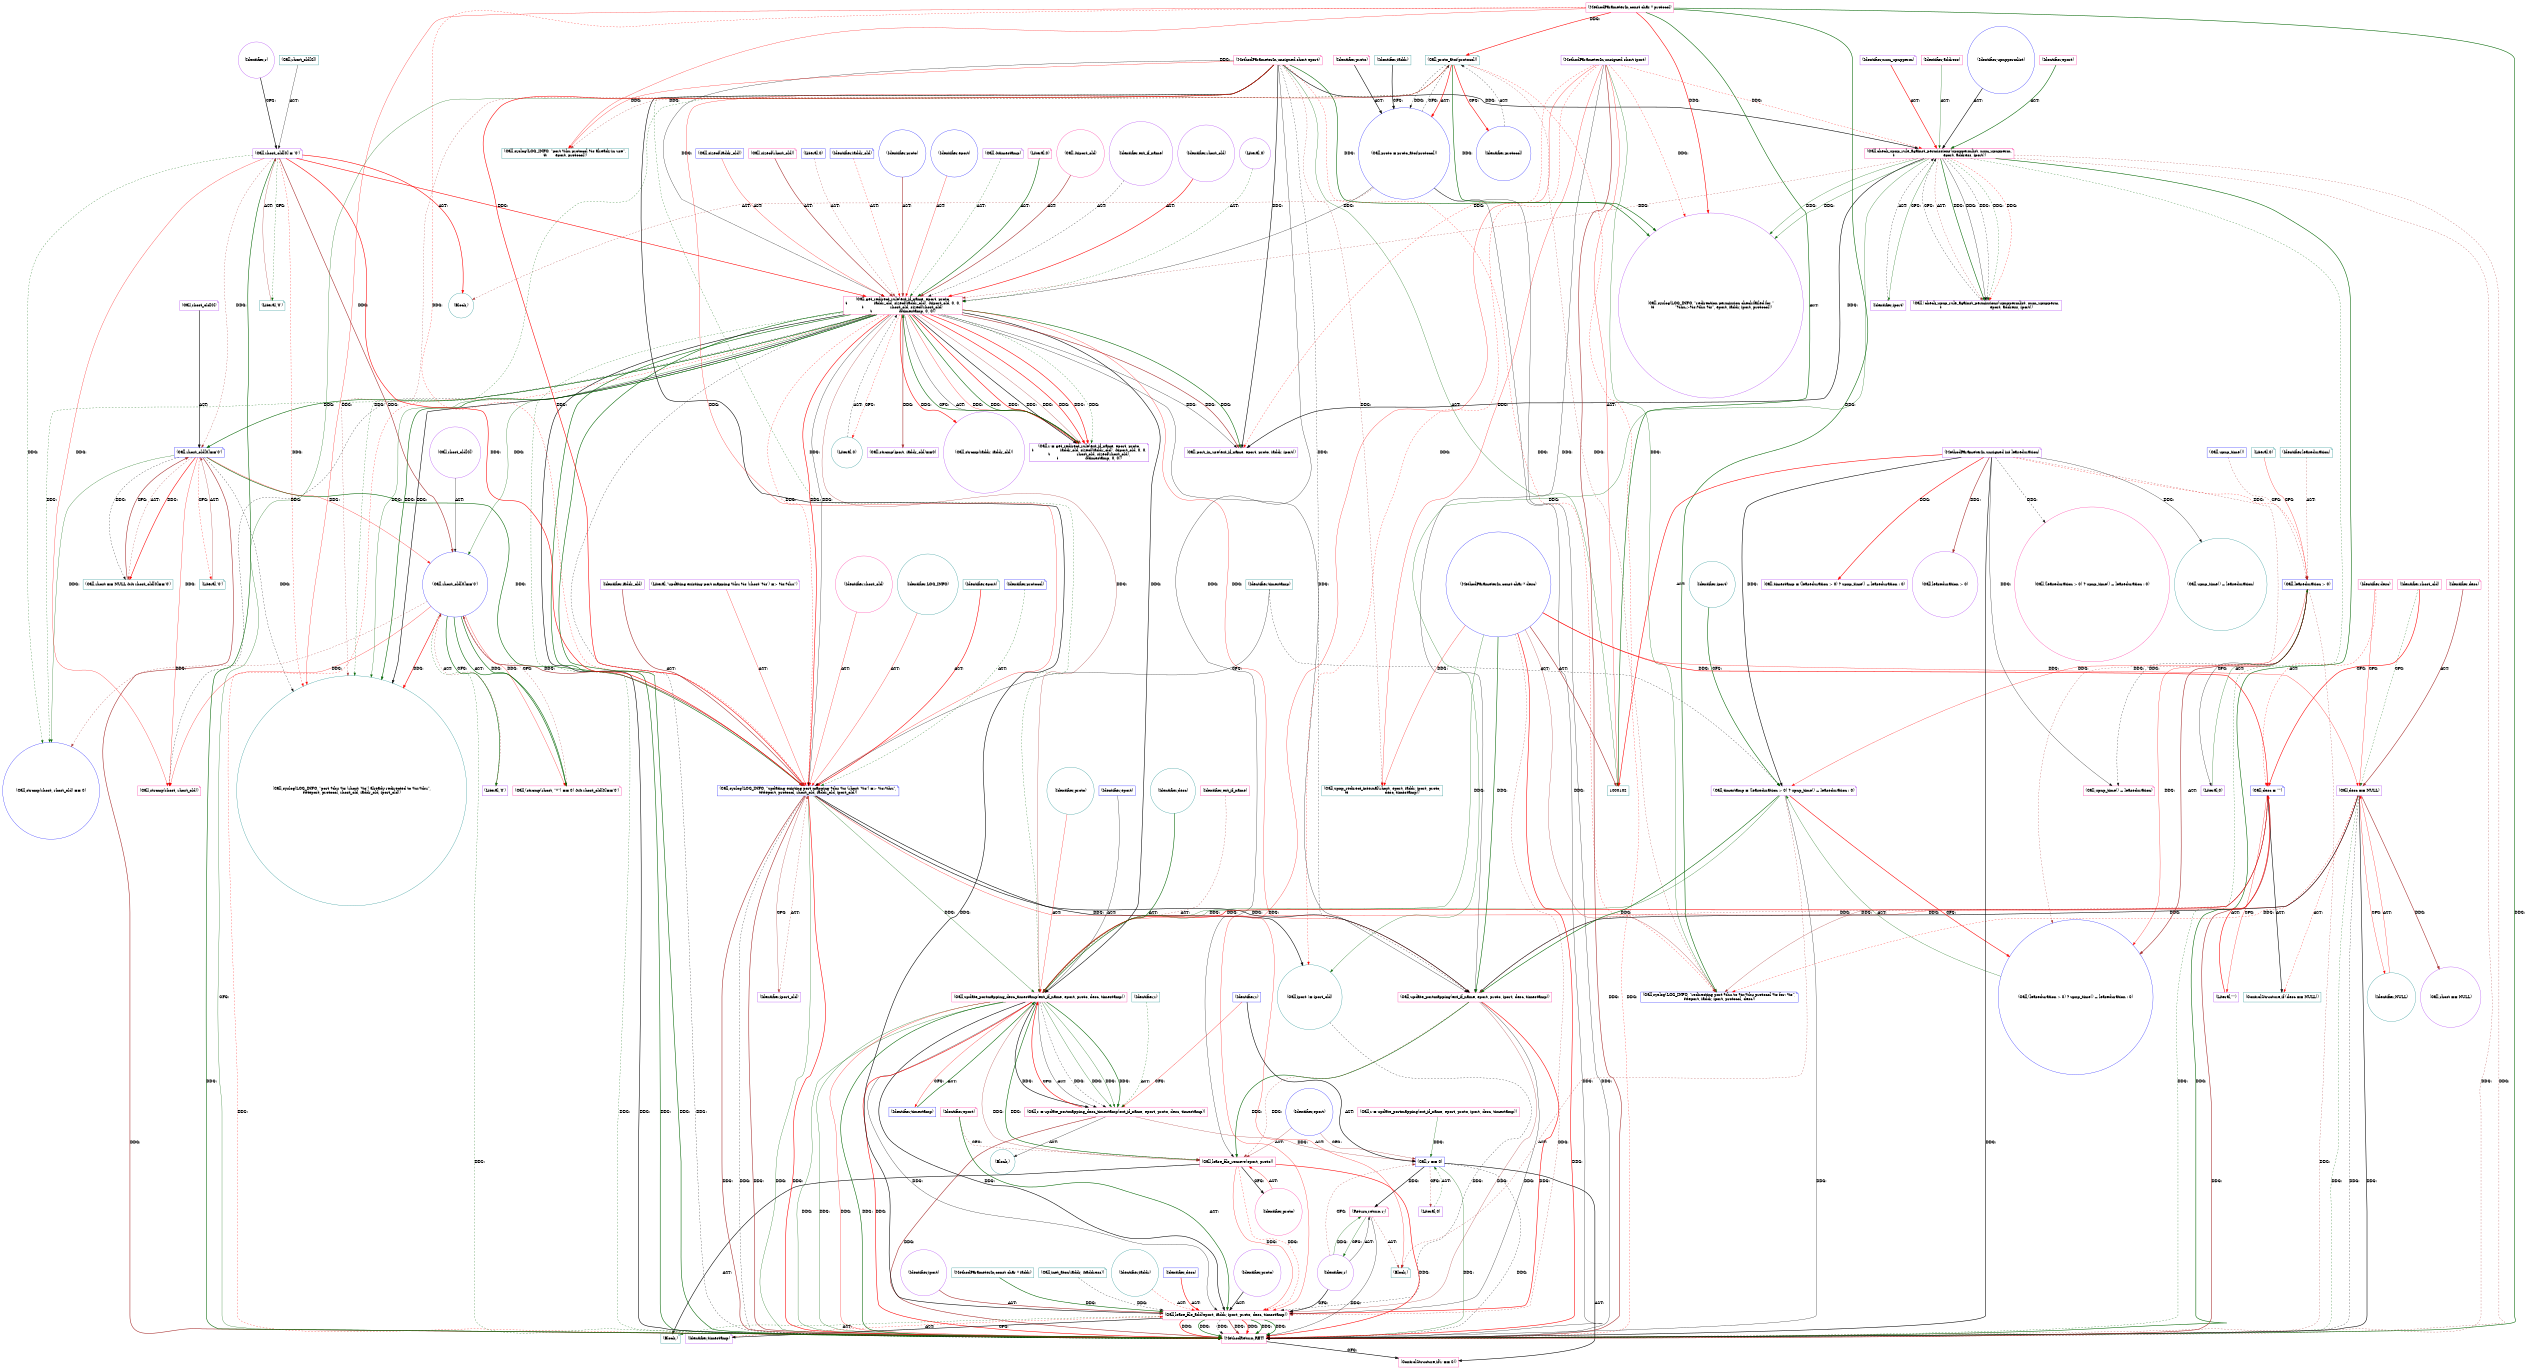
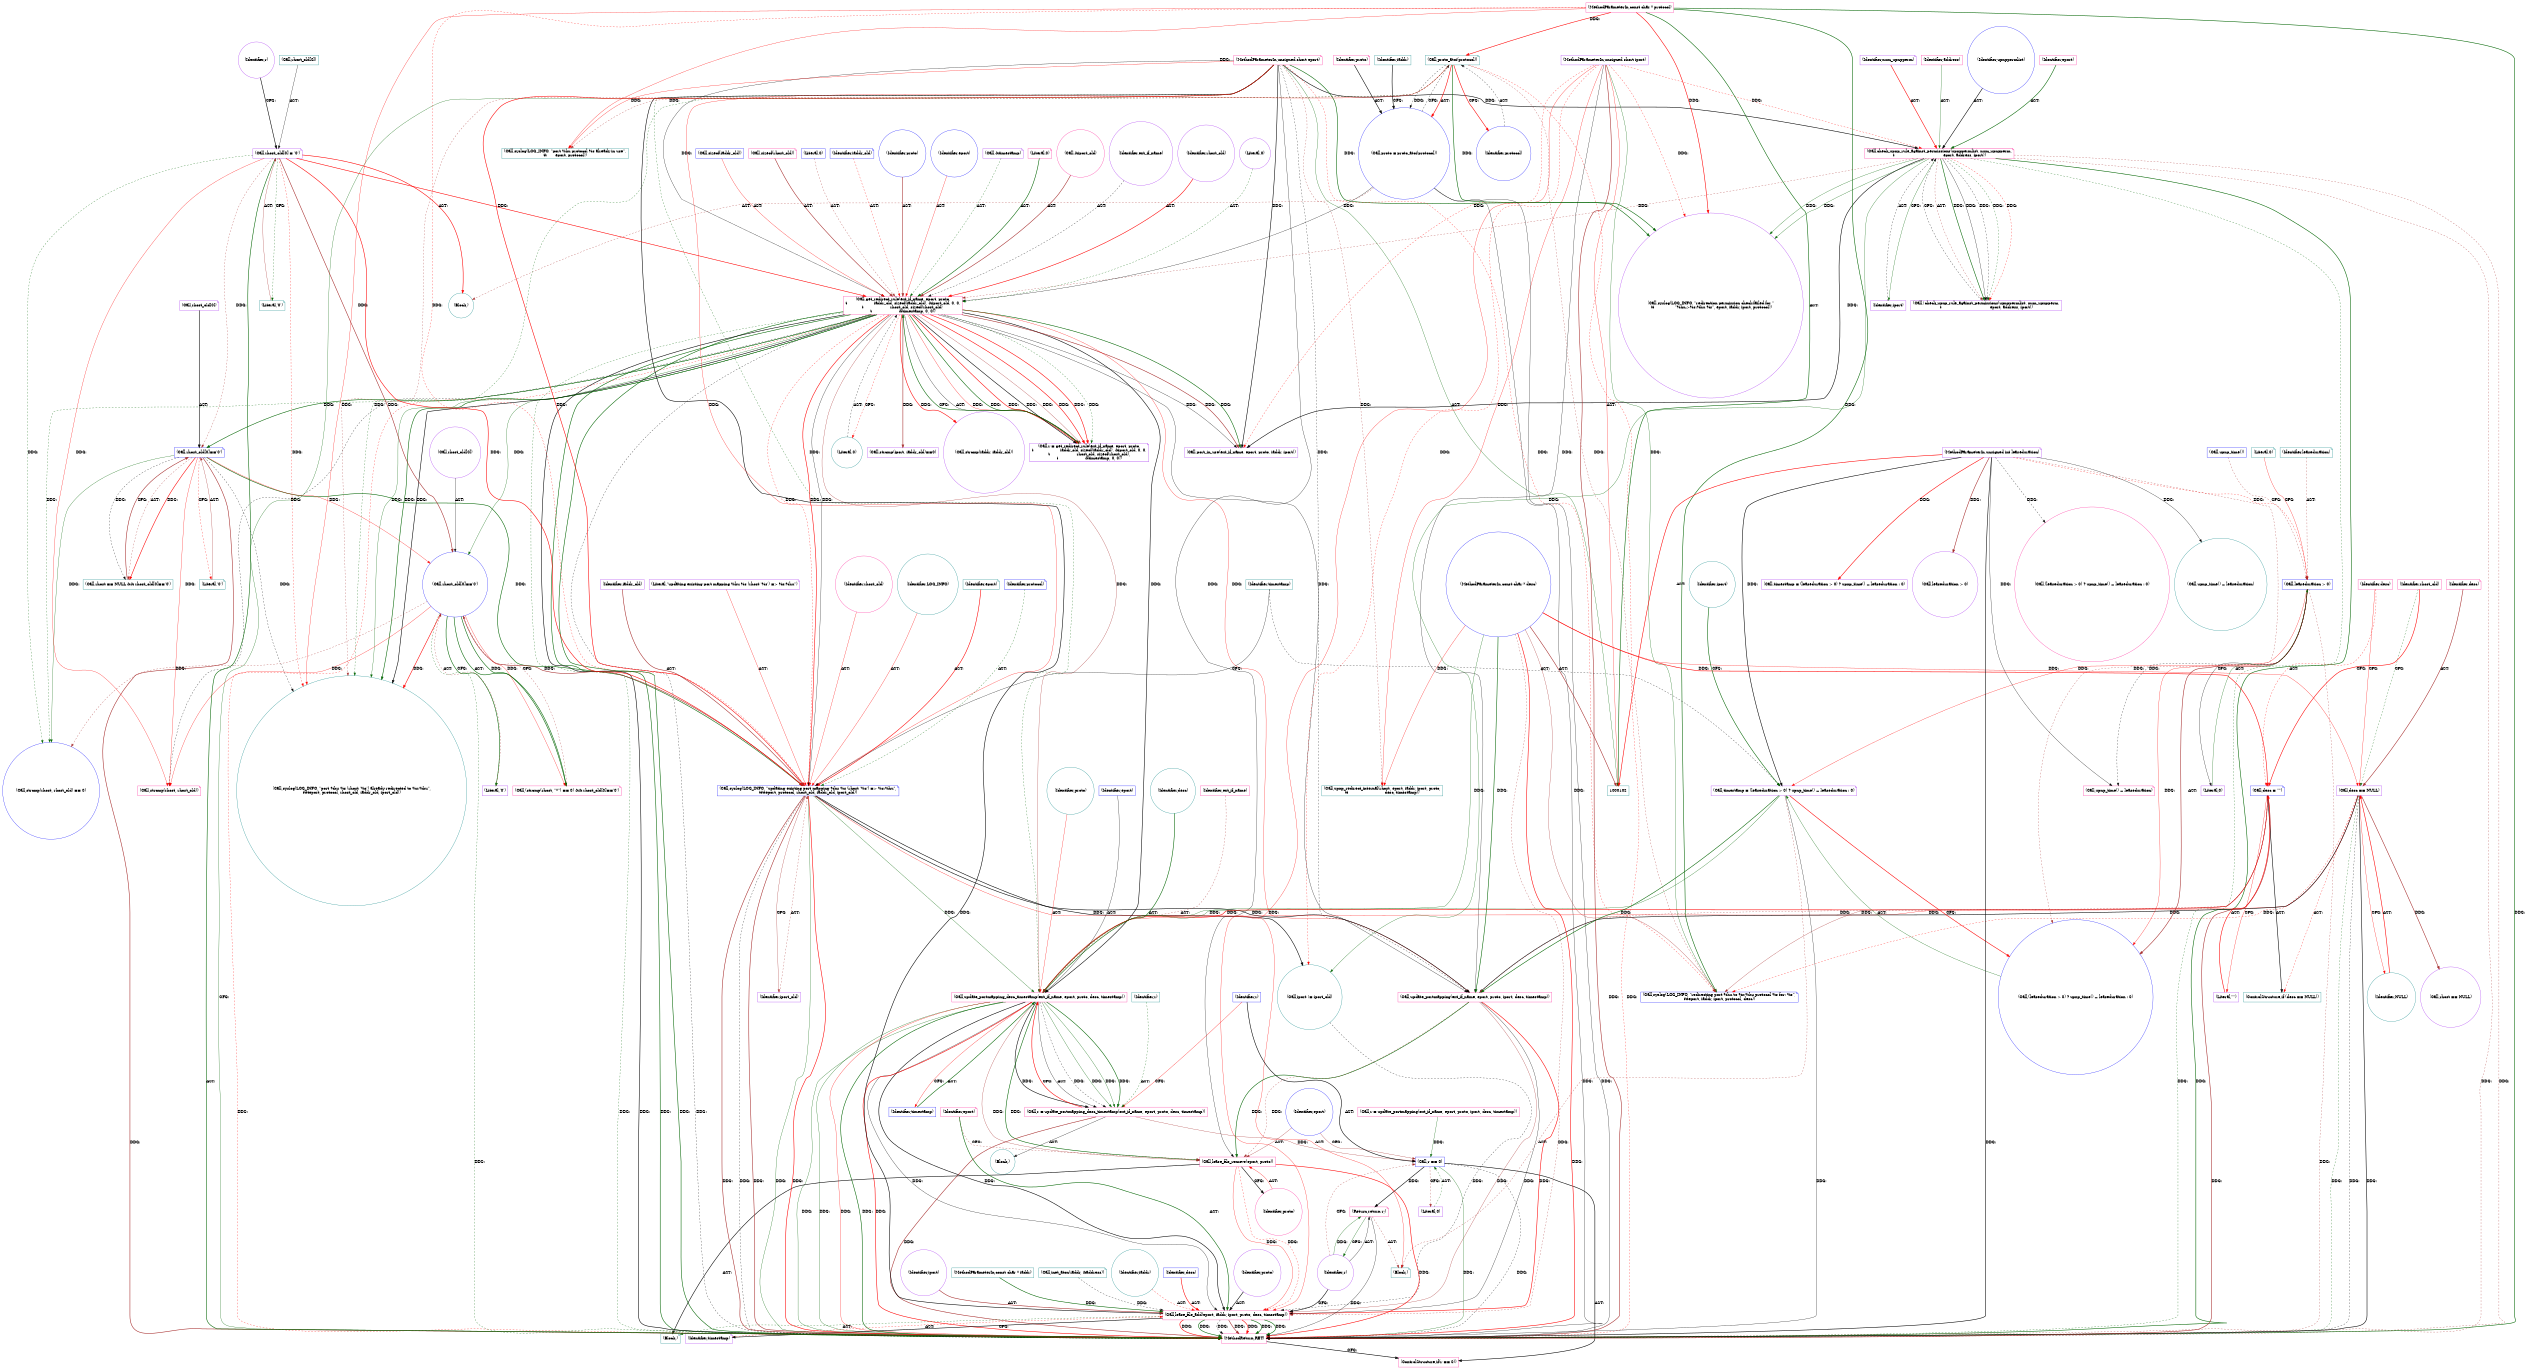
(2379, 885) -> (2379, 885)
(212, 1082) -> (211, 1082)
